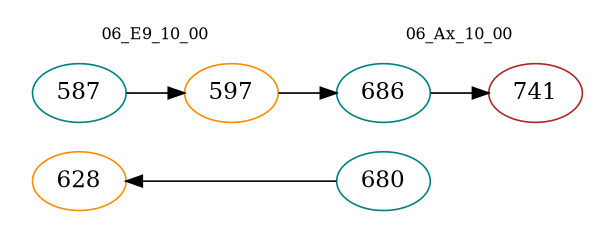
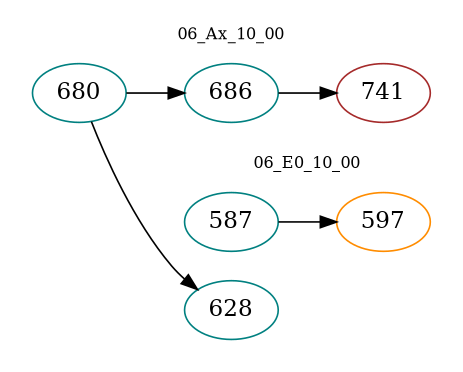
(155, 35) -> (307, 164)
(301, 93) -> (147, 93)
(79, 181) -> (231, 310)
